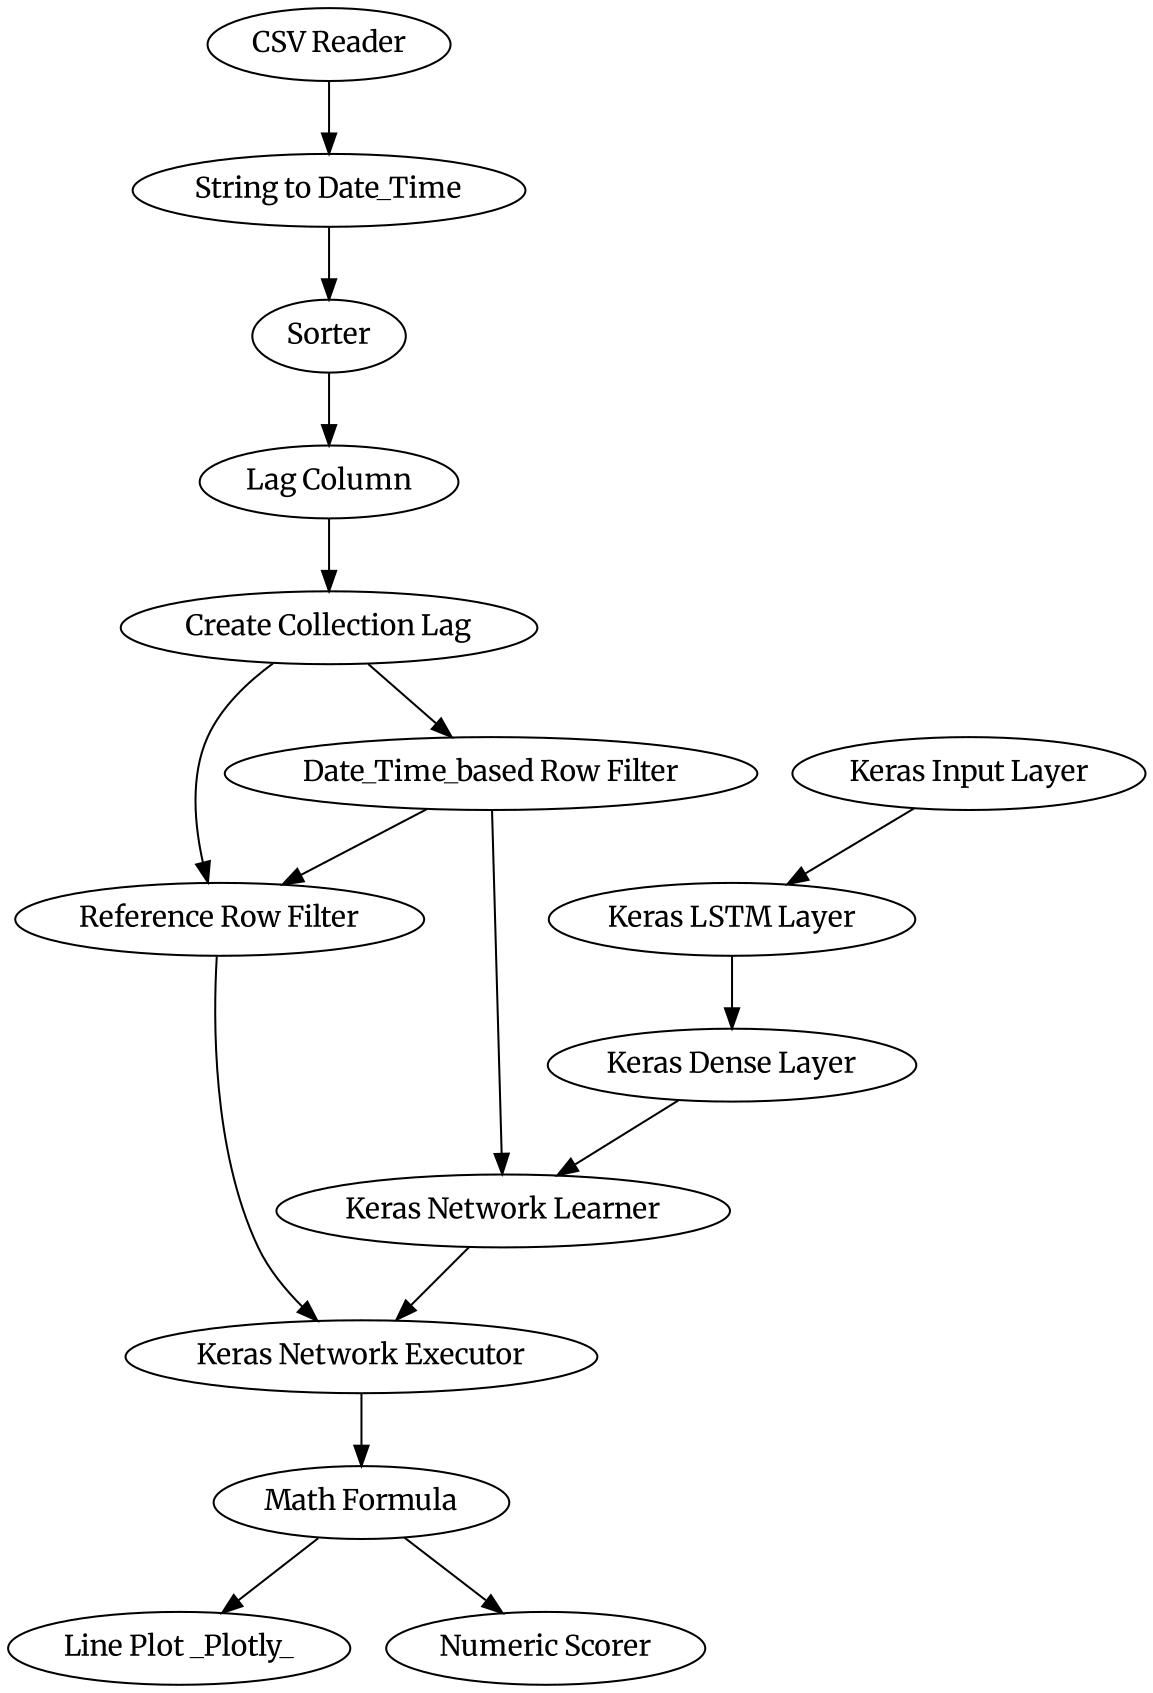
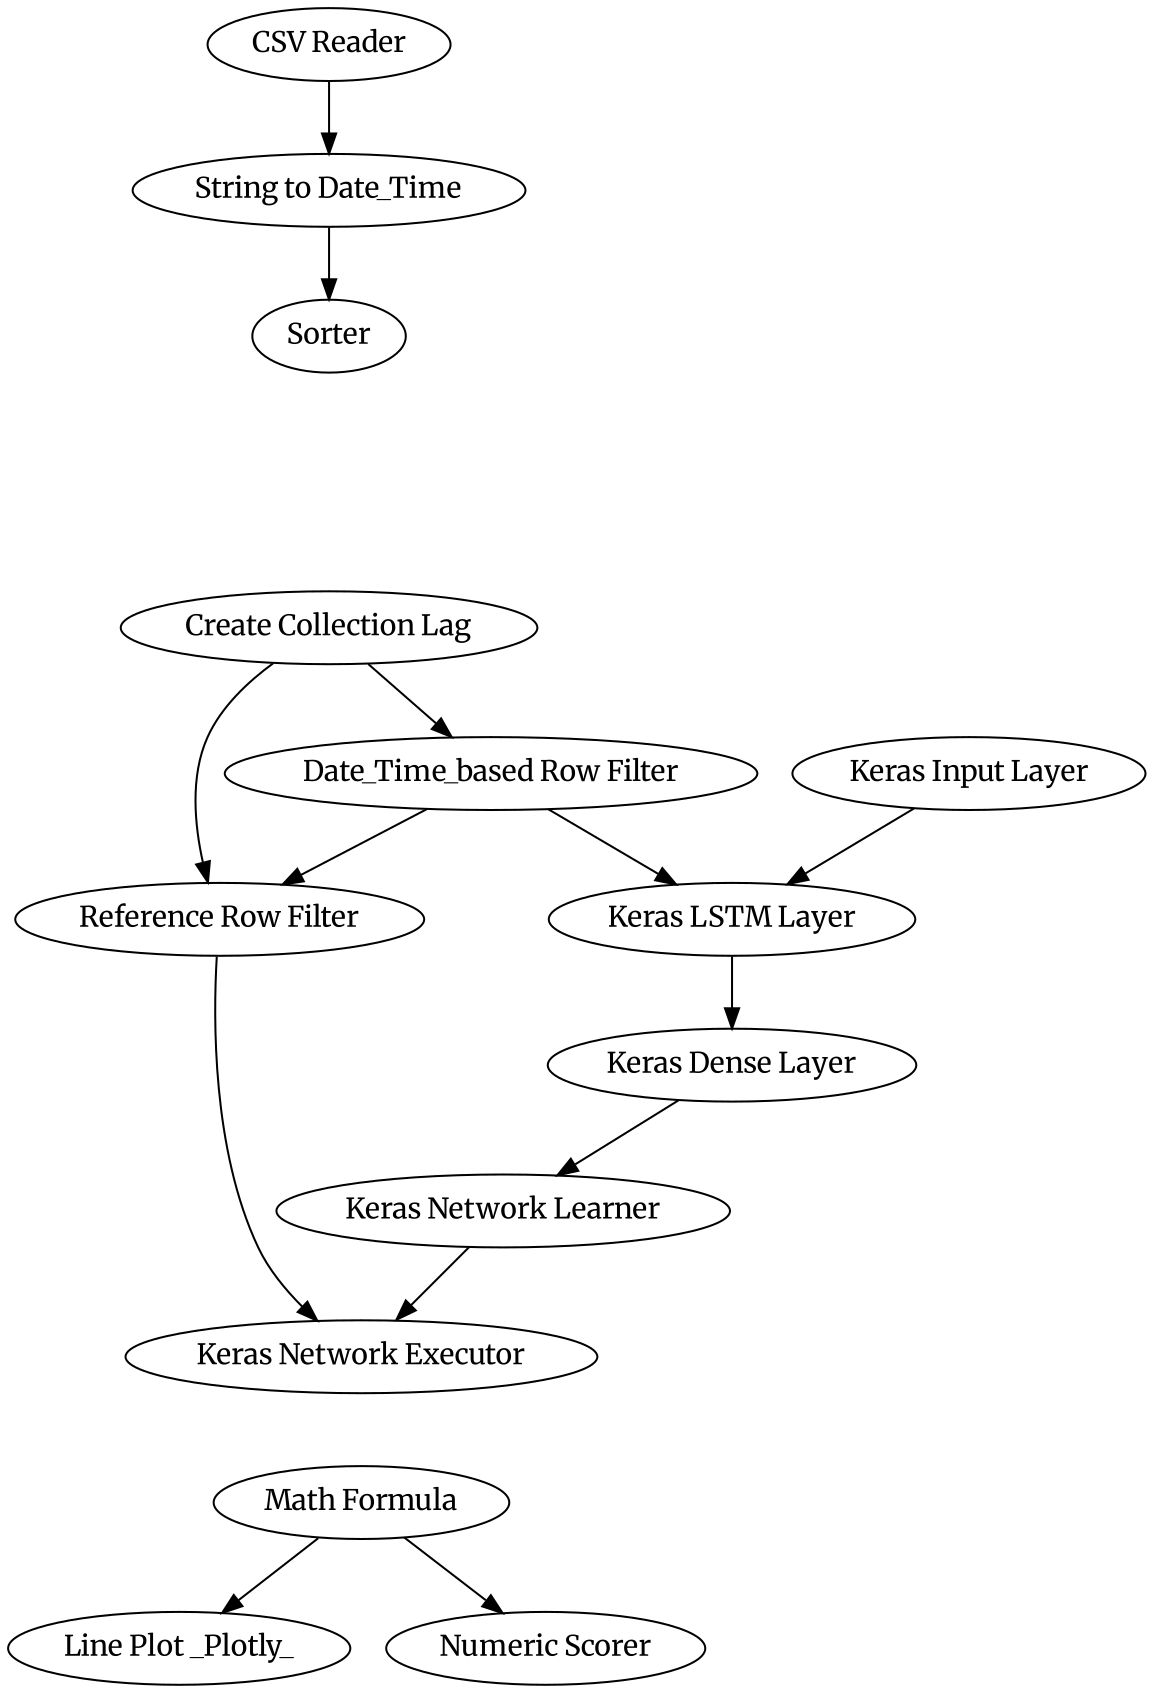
(329, 482) -> none
(497, 982) -> (603, 842)
(361, 1420) -> none
